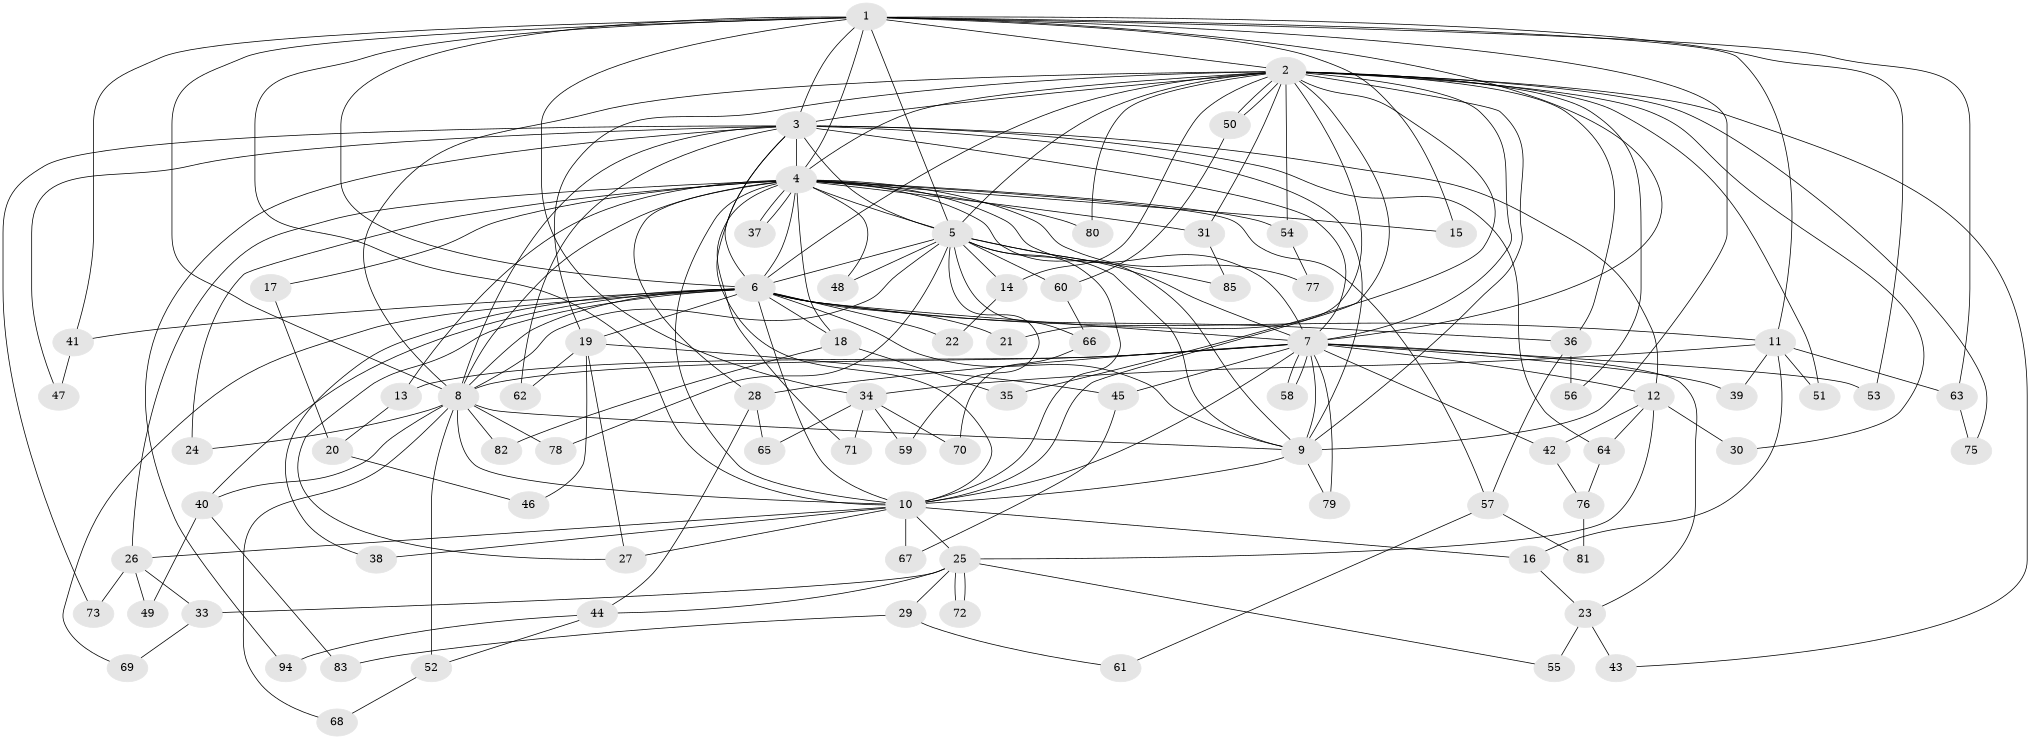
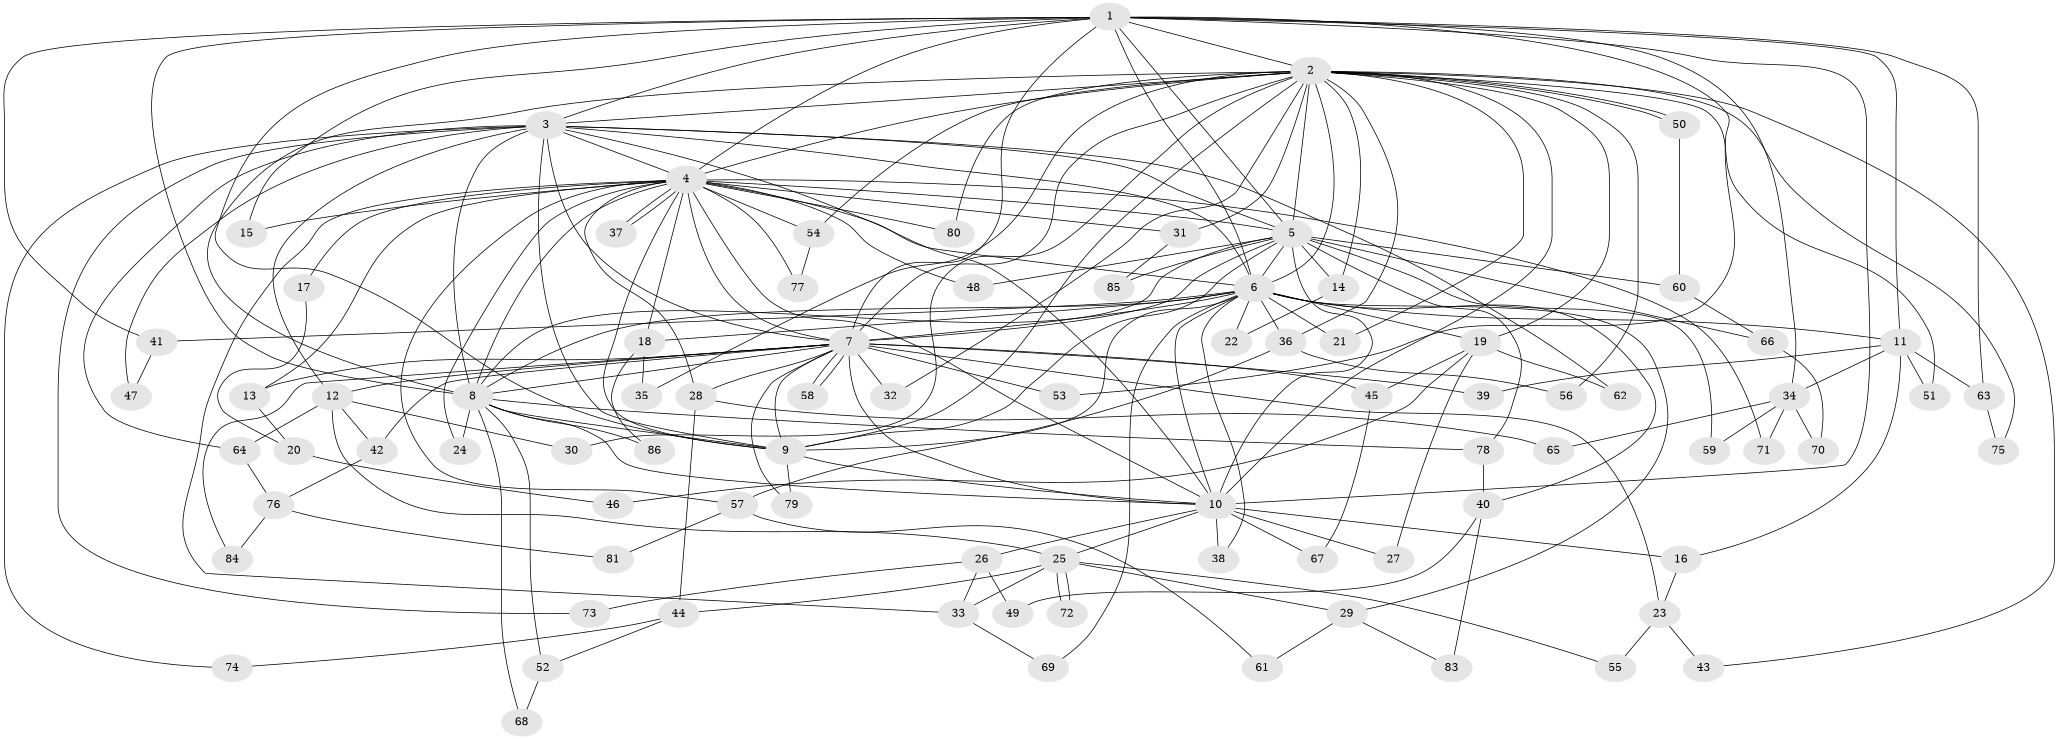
(346, 217) -> (203, 570)
none -> (891, 397)
(341, 408) -> (1661, 379)
(502, 451) -> (655, 451)
(340, 473) -> (1483, 478)
none -> (232, 560)
(286, 668) -> (232, 668)
